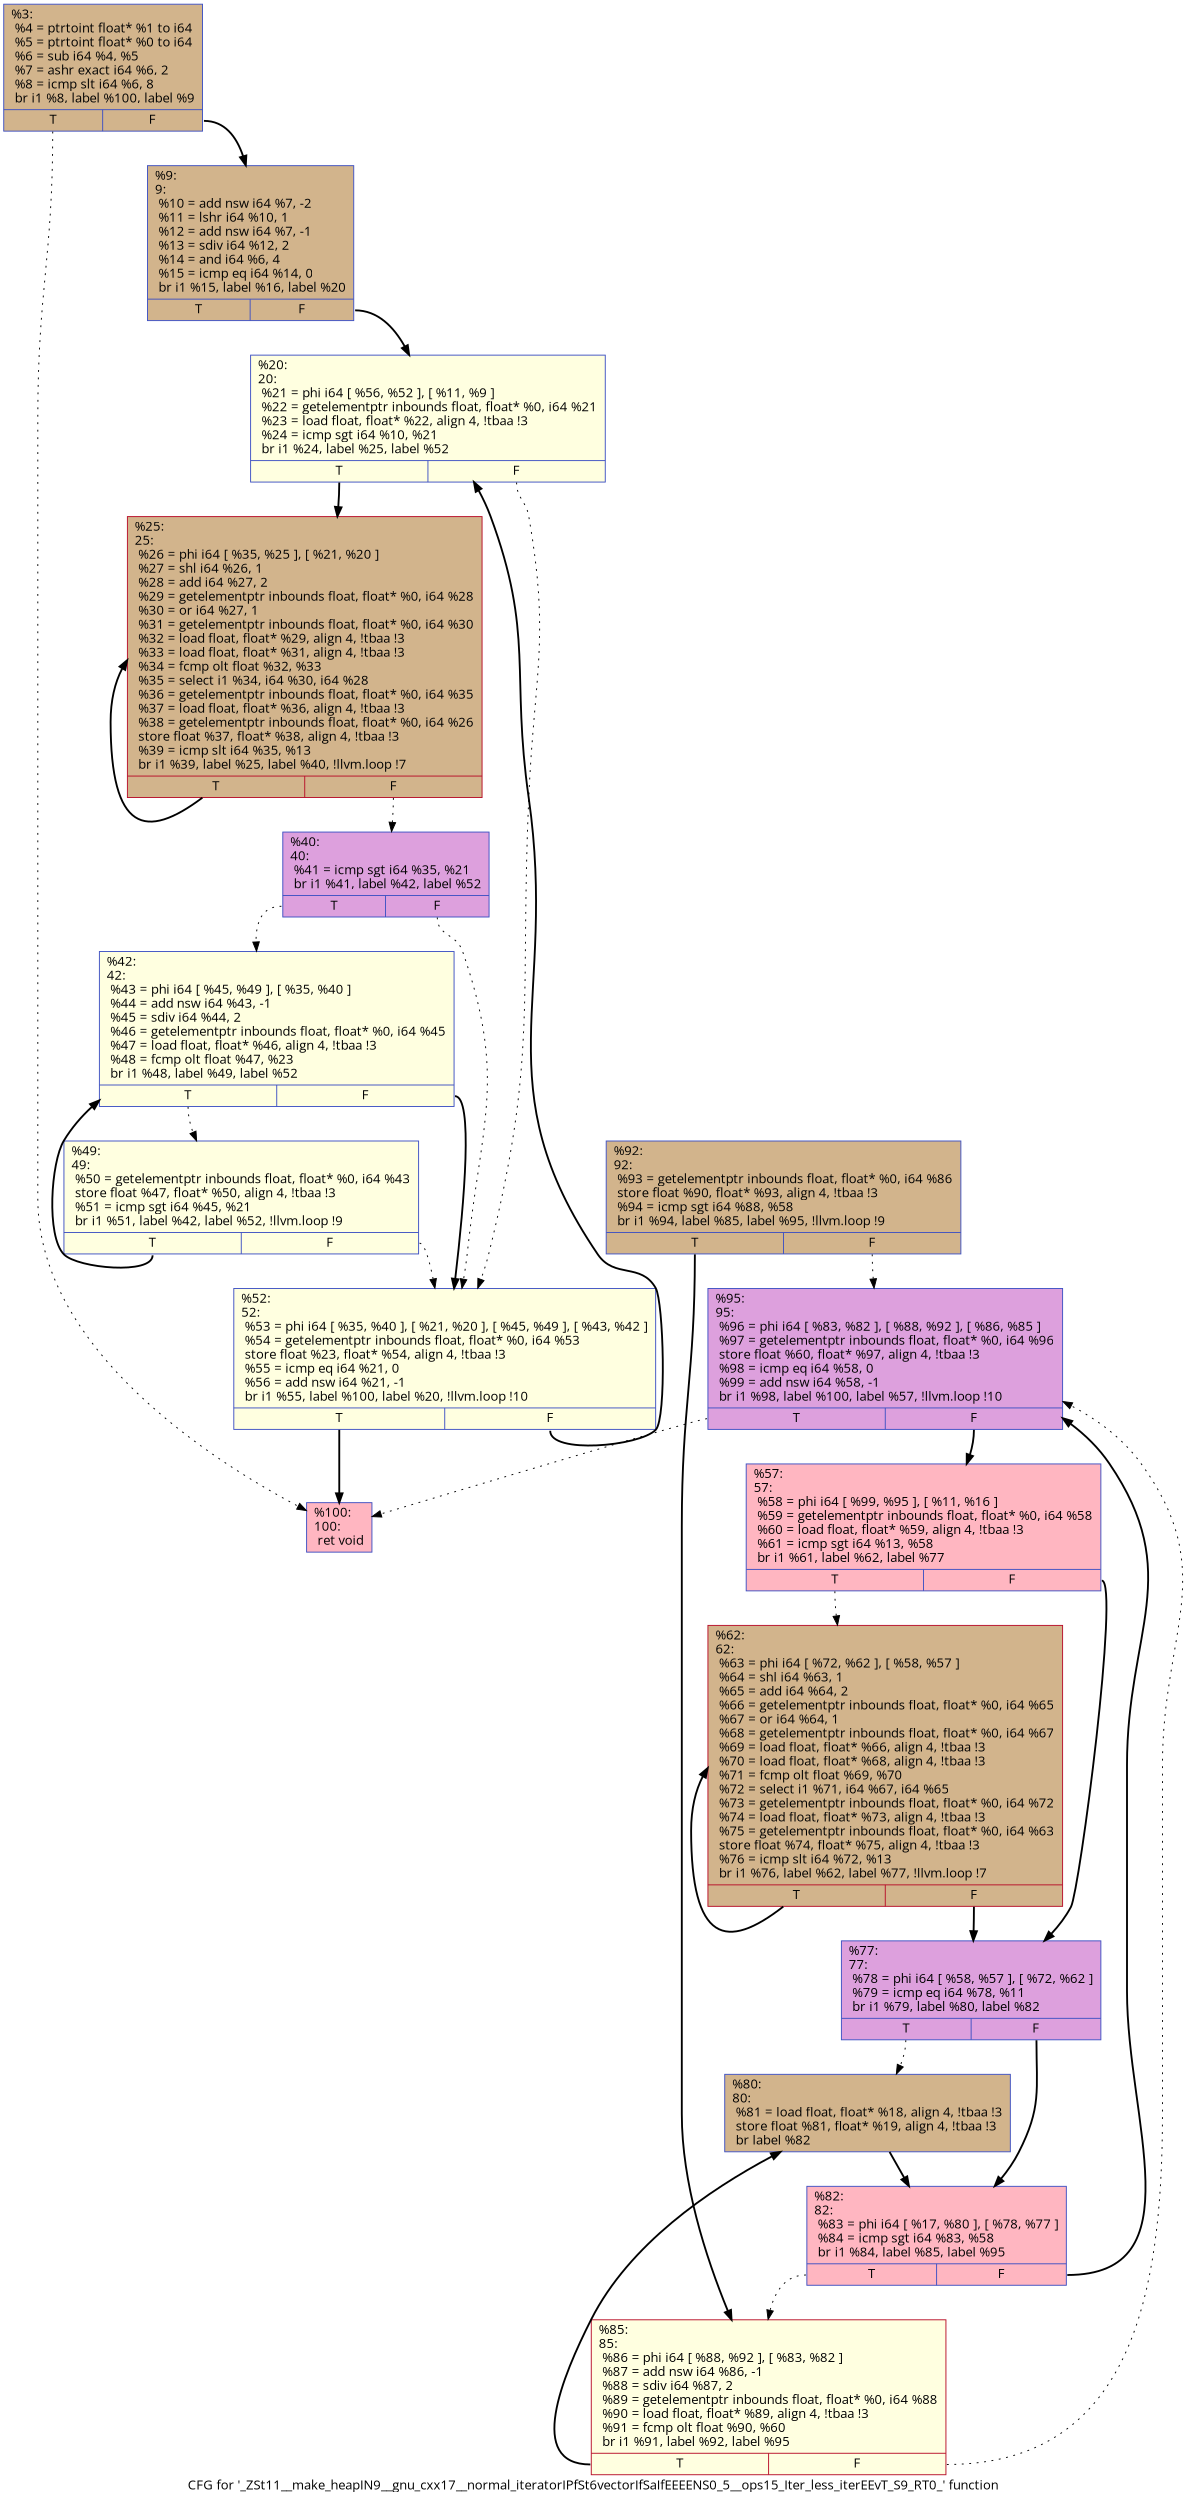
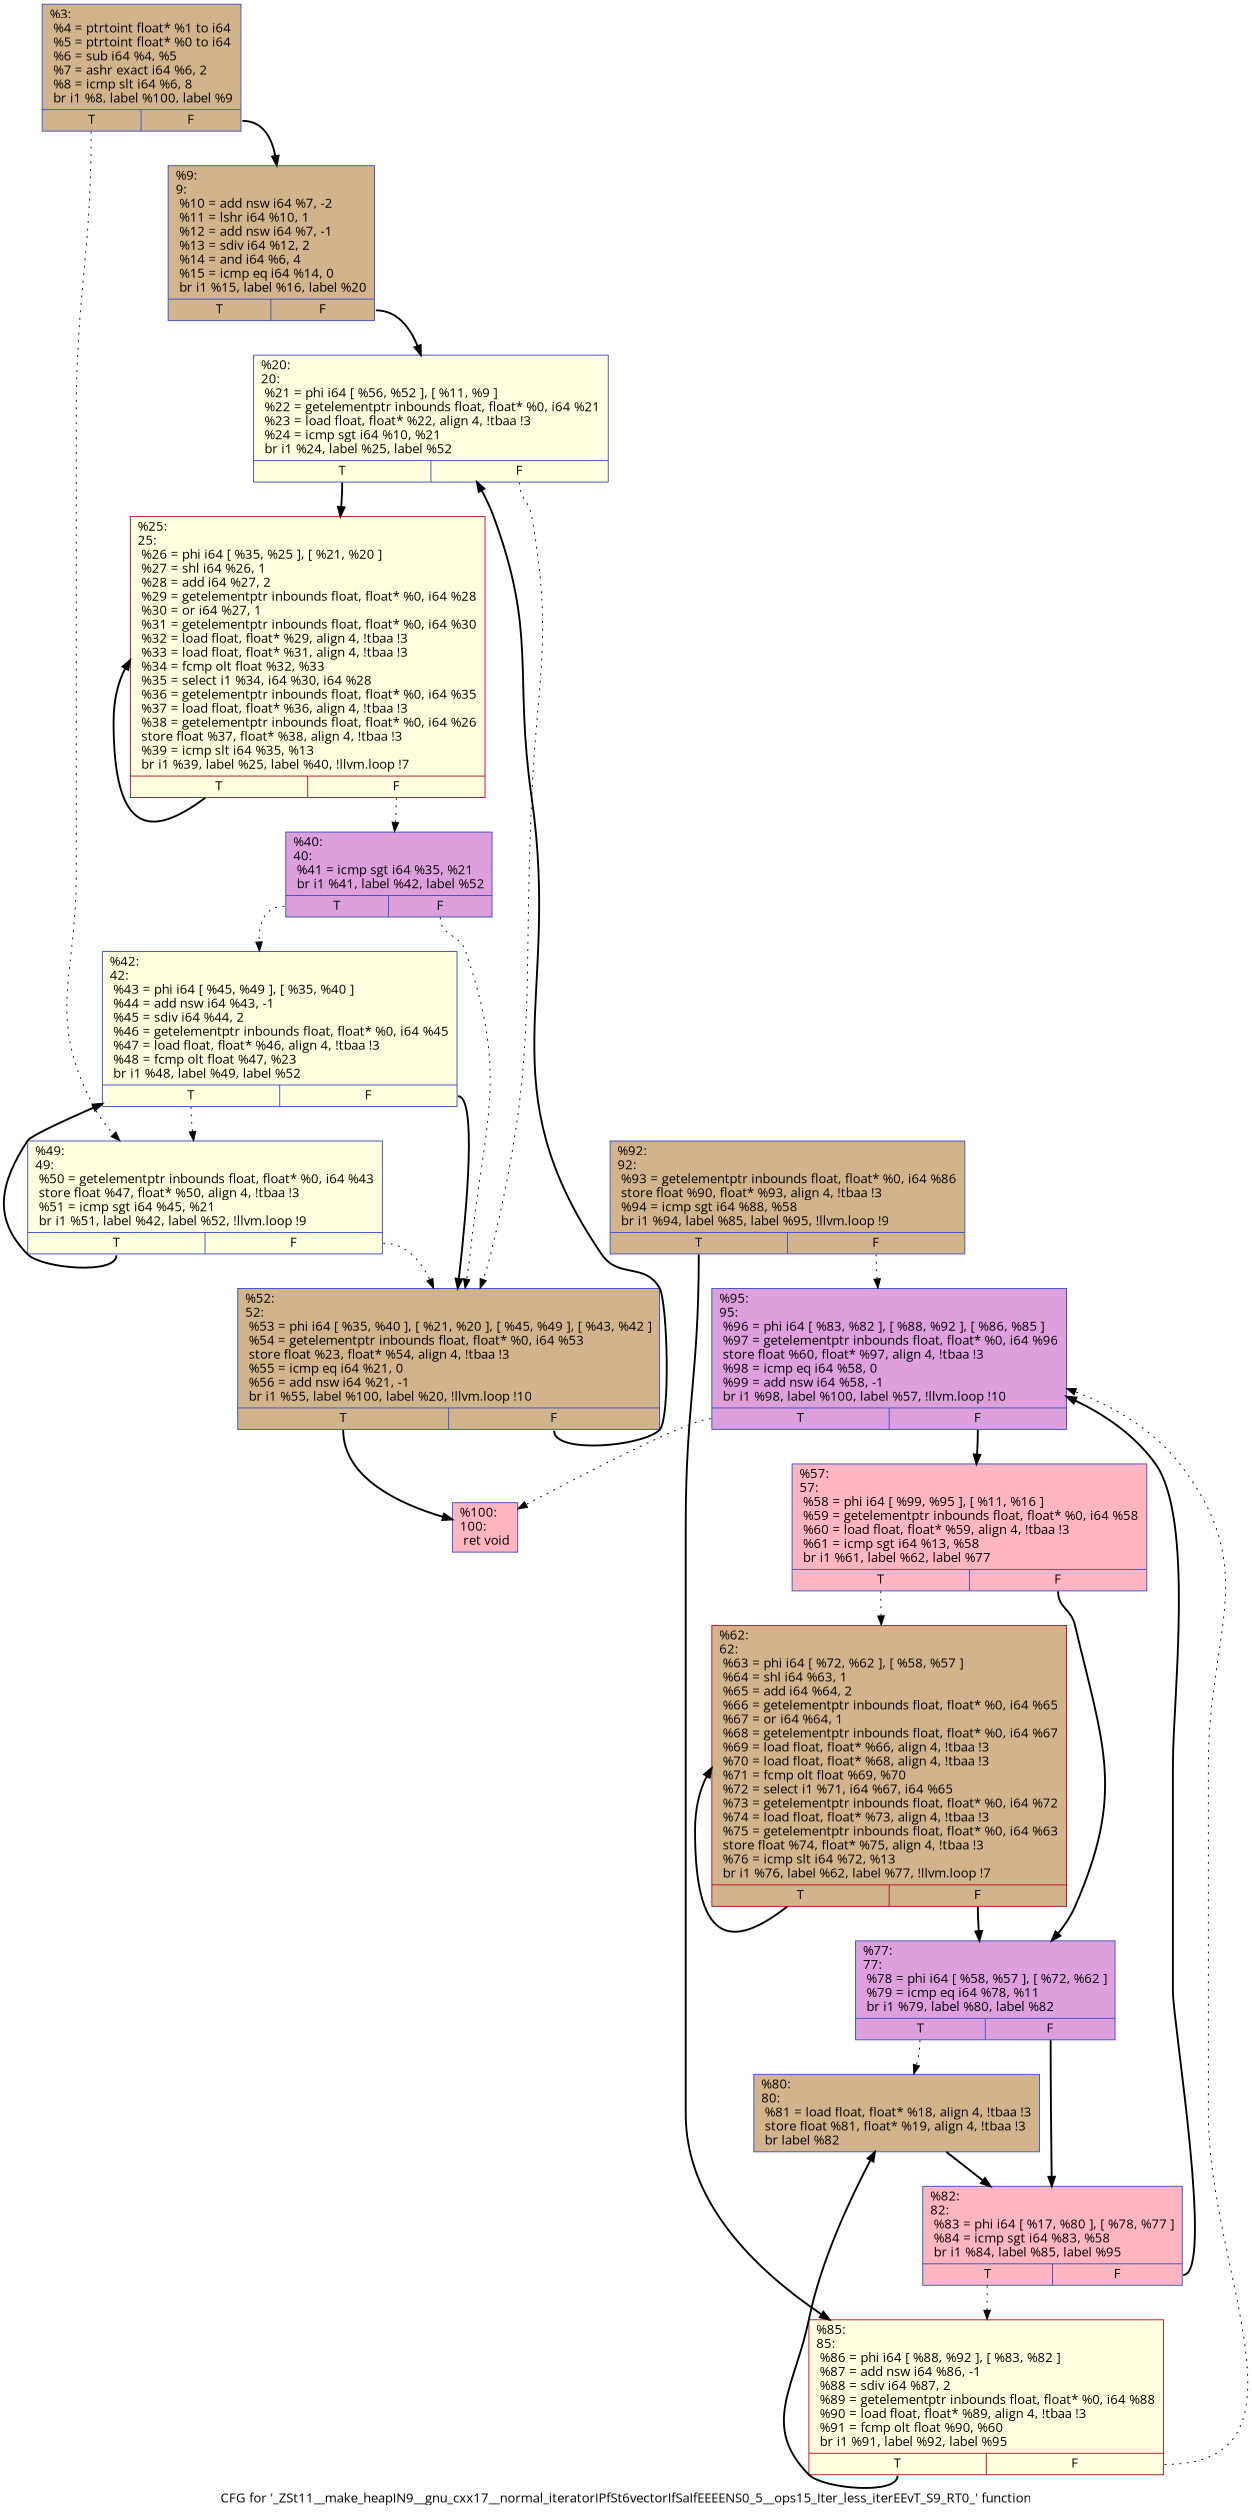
(305, 657) -> (308, 657)
(38, 876) -> (76, 638)
(445, 1359) -> (449, 1359)
